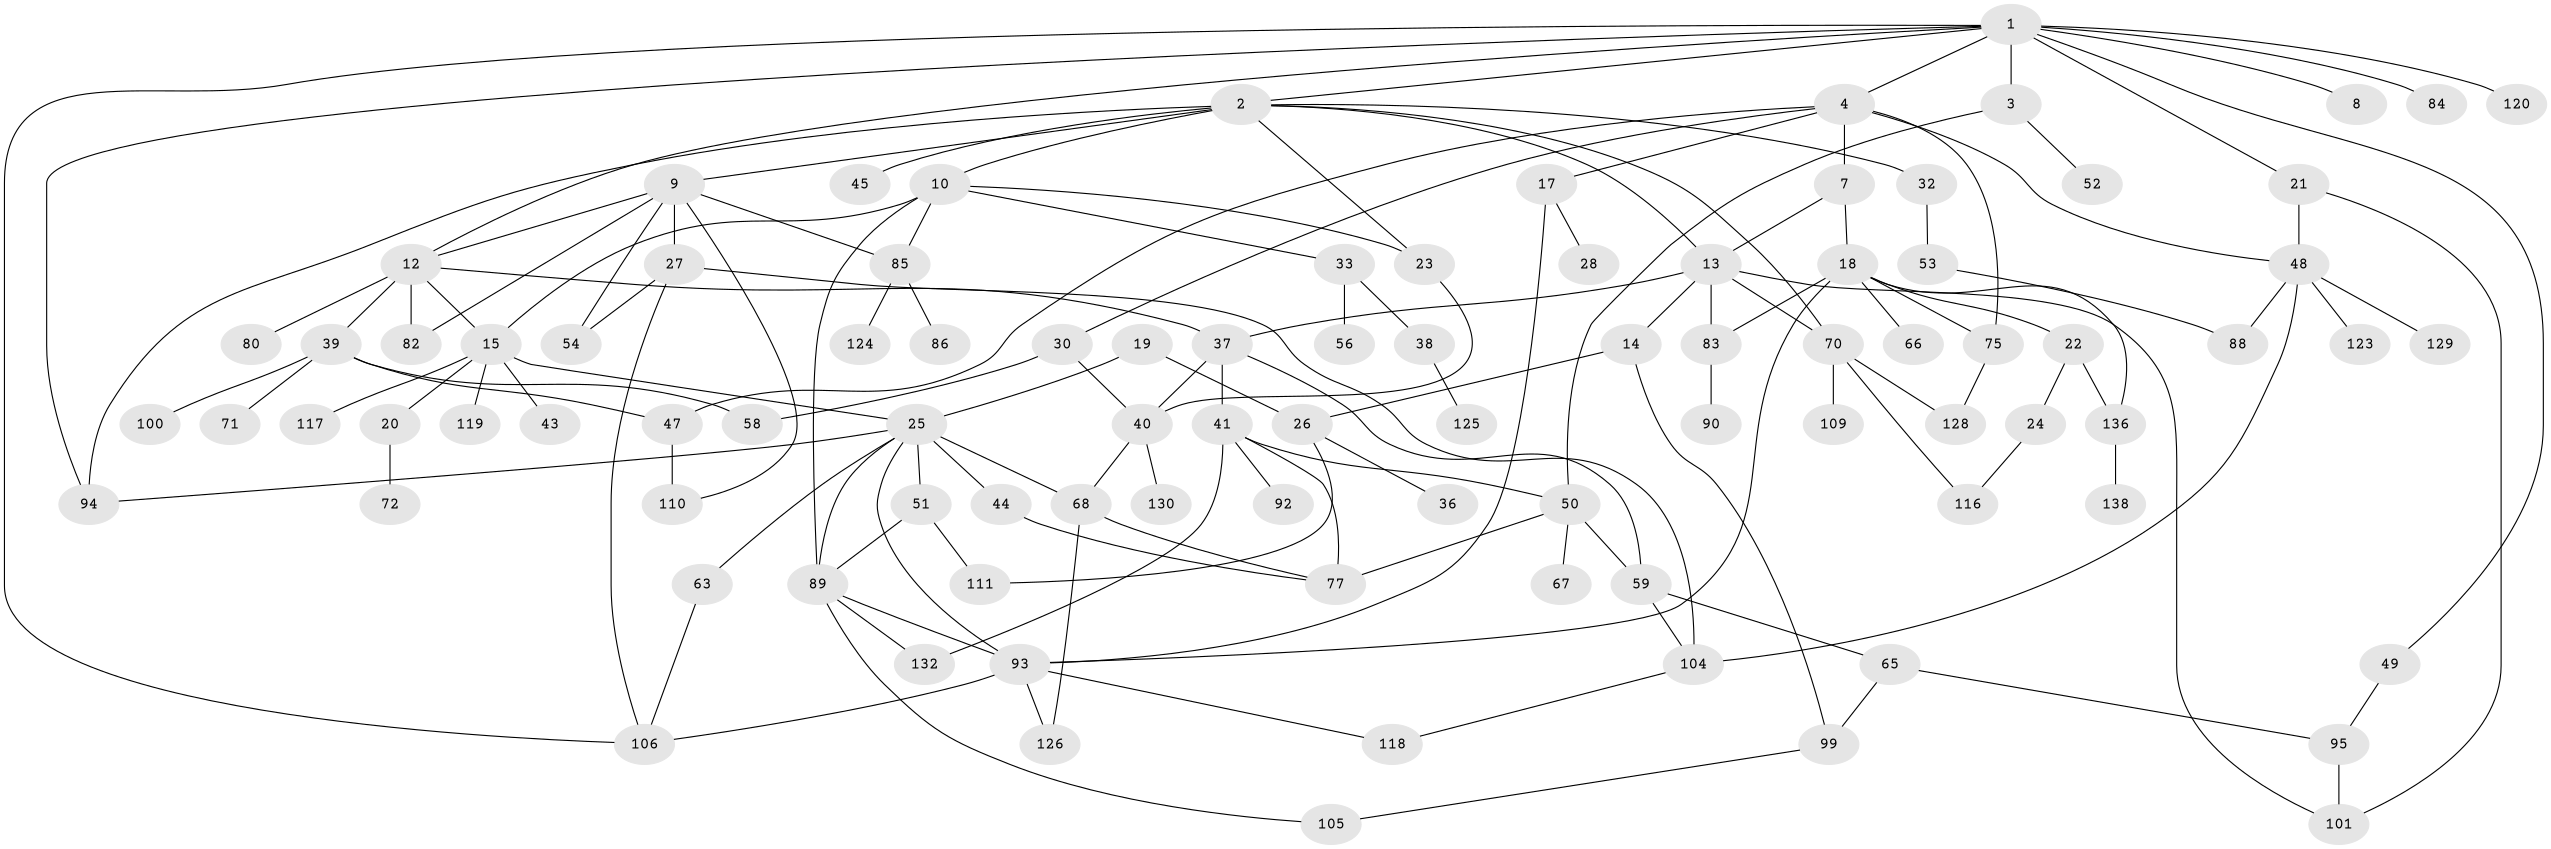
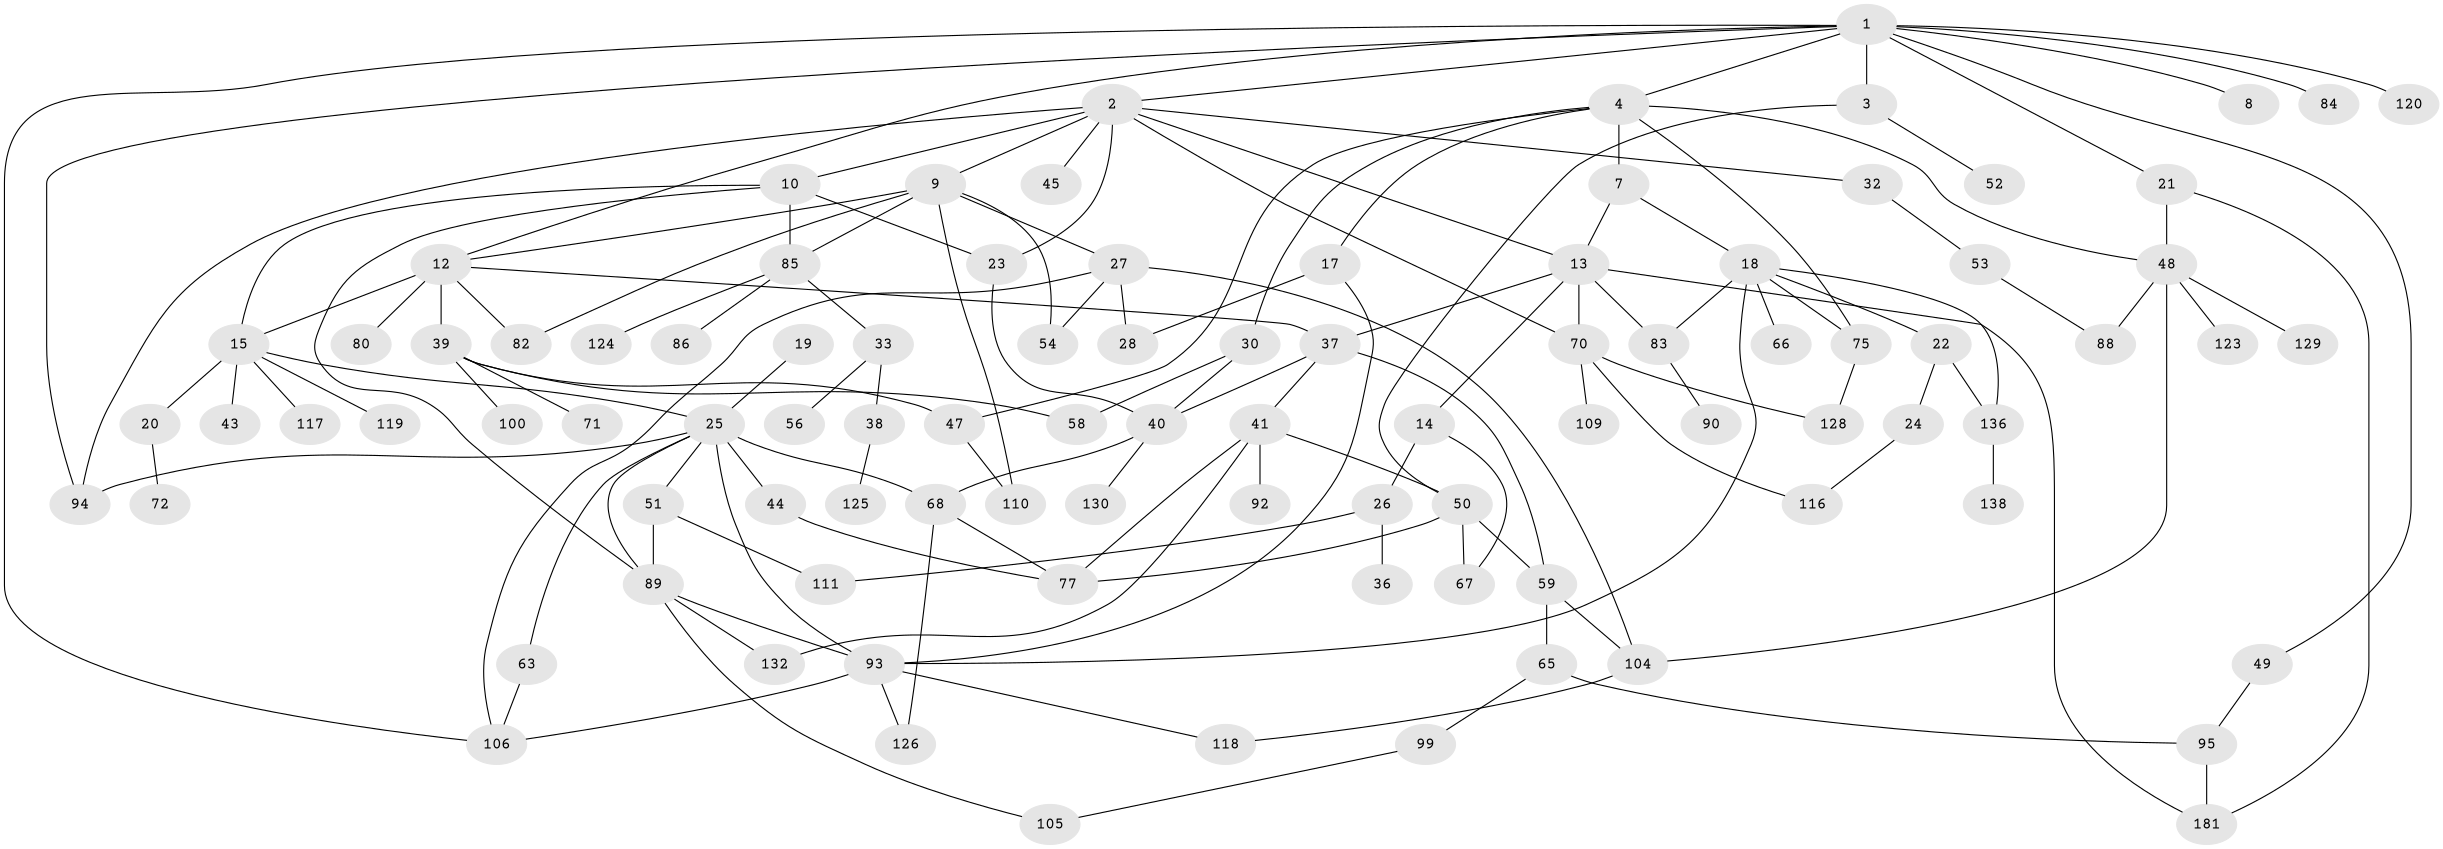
(1142, 224) -> (838, 306)
none -> (1123, 304)
(1214, 380) -> none
(1749, 533) -> (1505, 492)
(2339, 824) -> (2207, 824)
